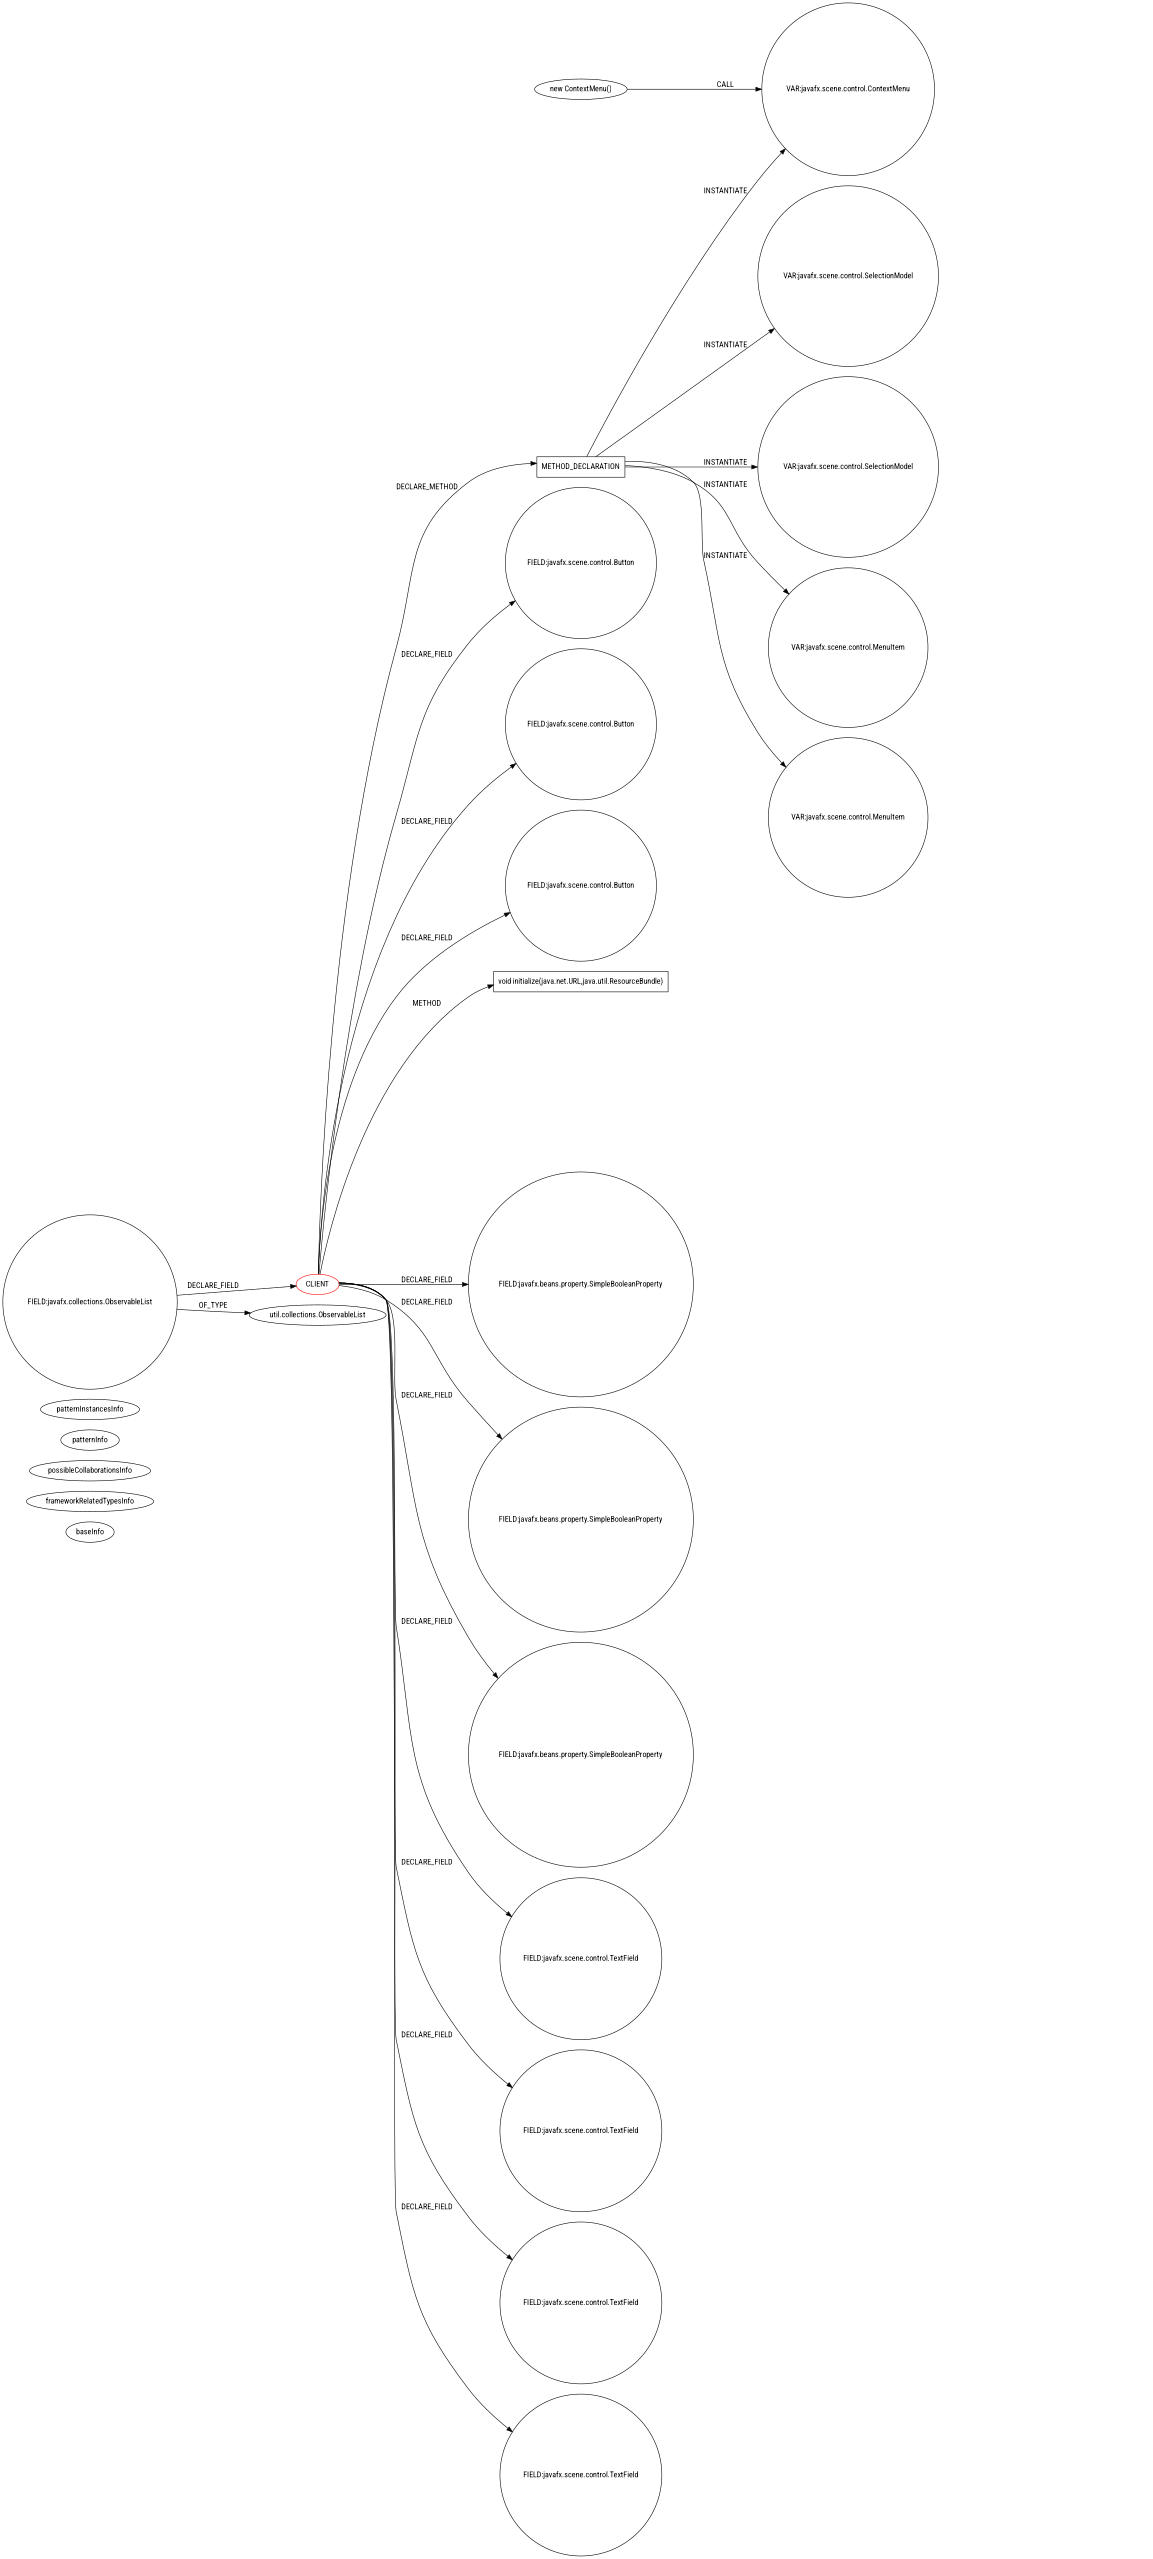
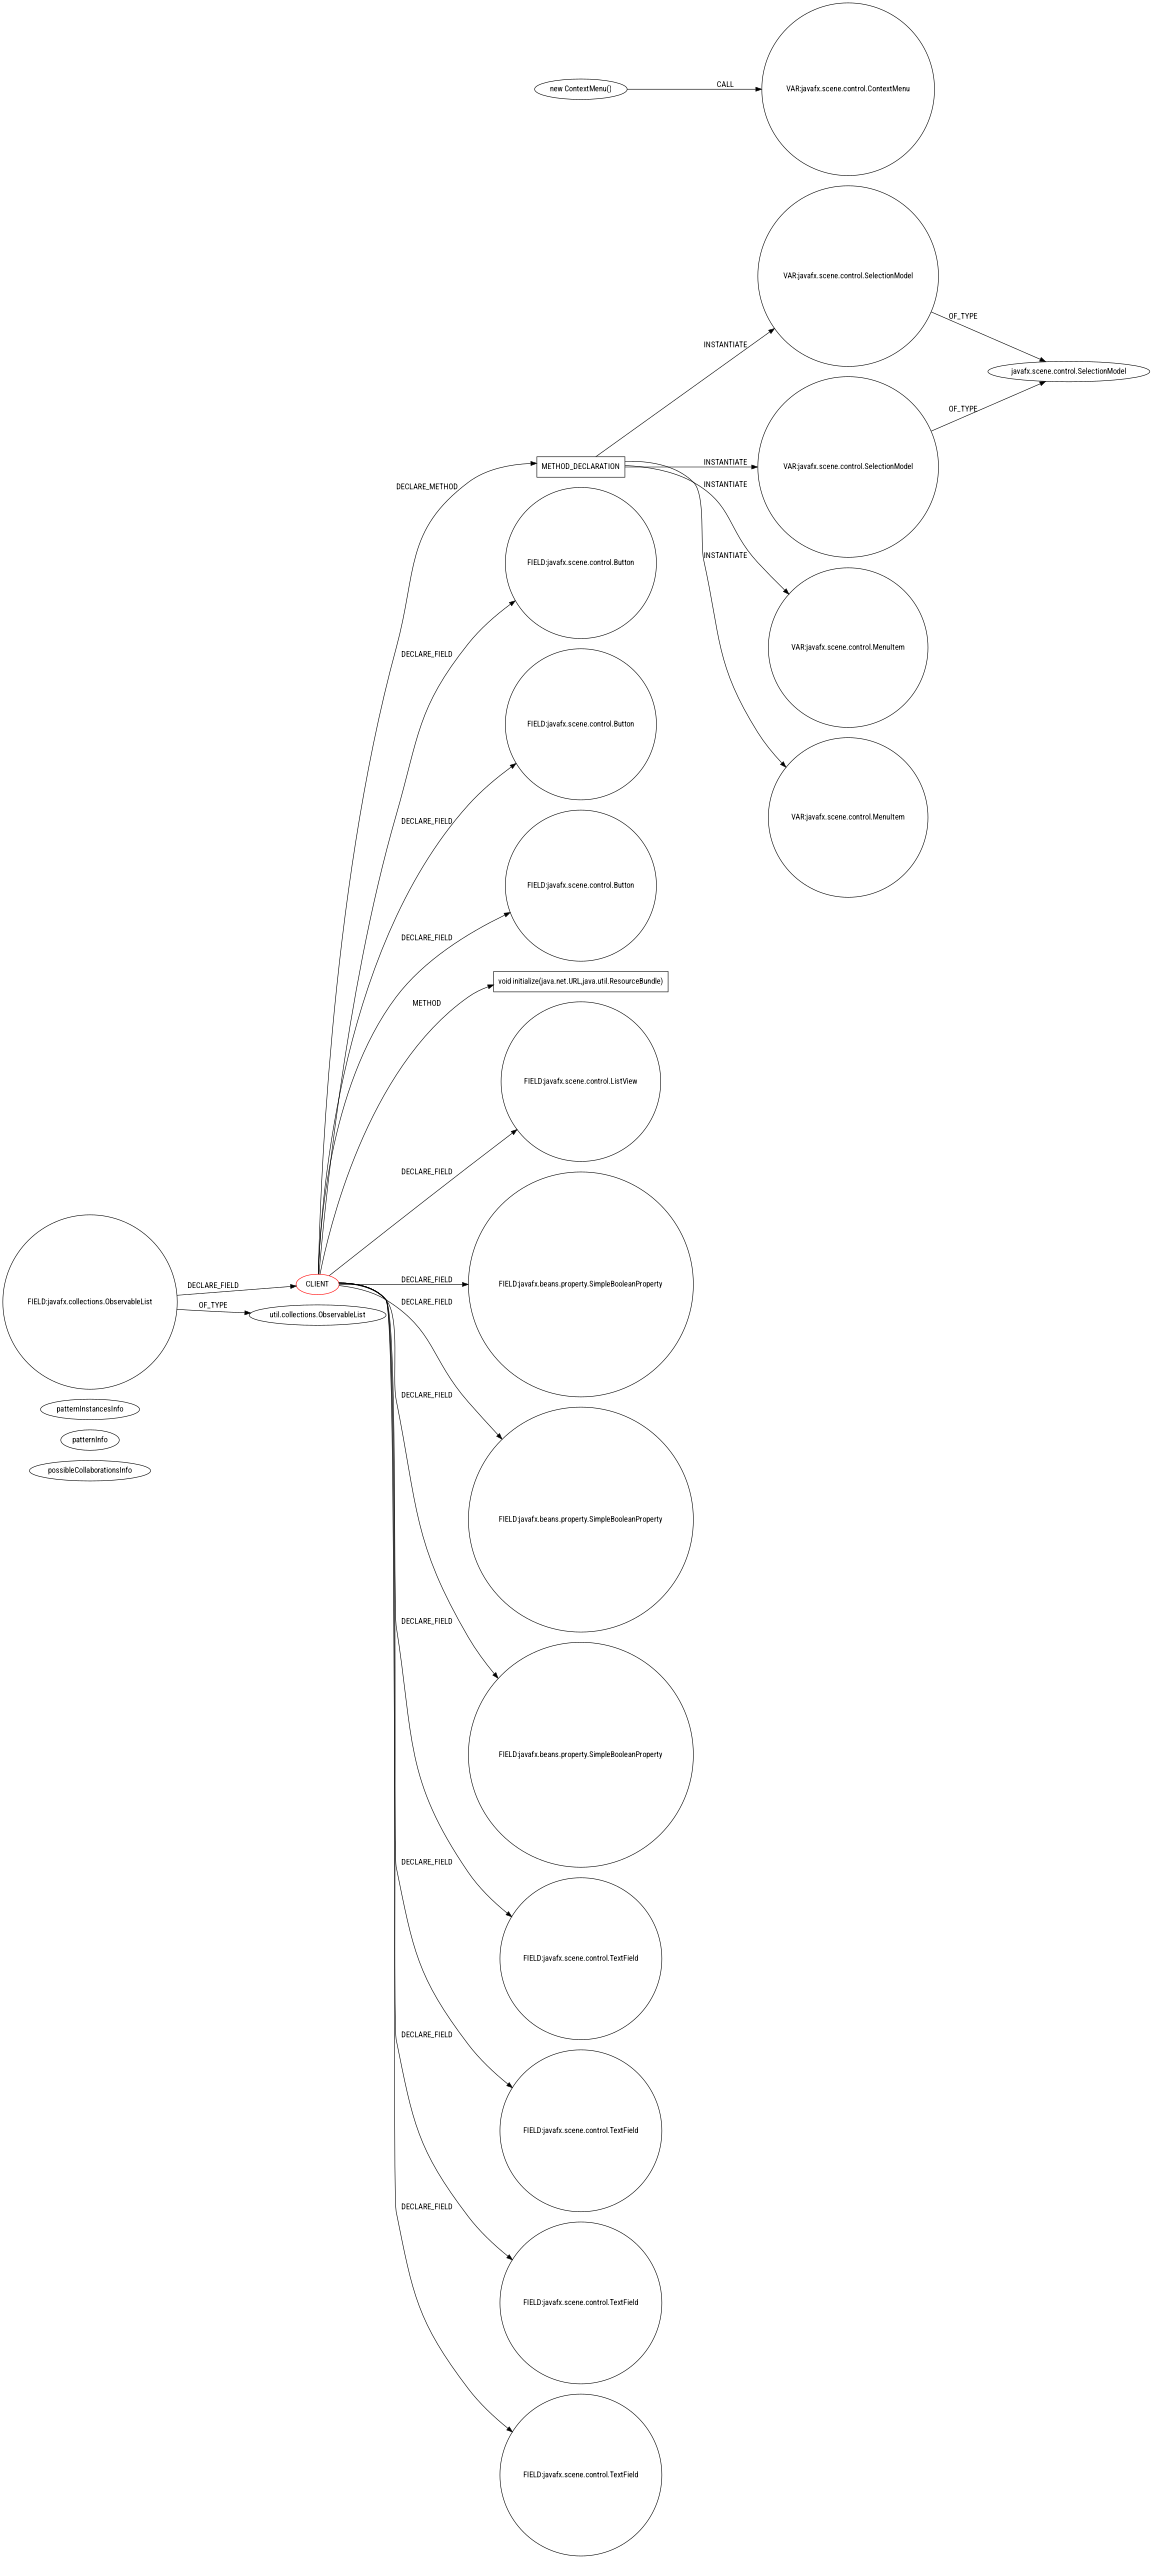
(676, 299) -> none
none -> (1069, 372)
none -> (581, 1082)
(90, 1501) -> none
(90, 1532) -> none
